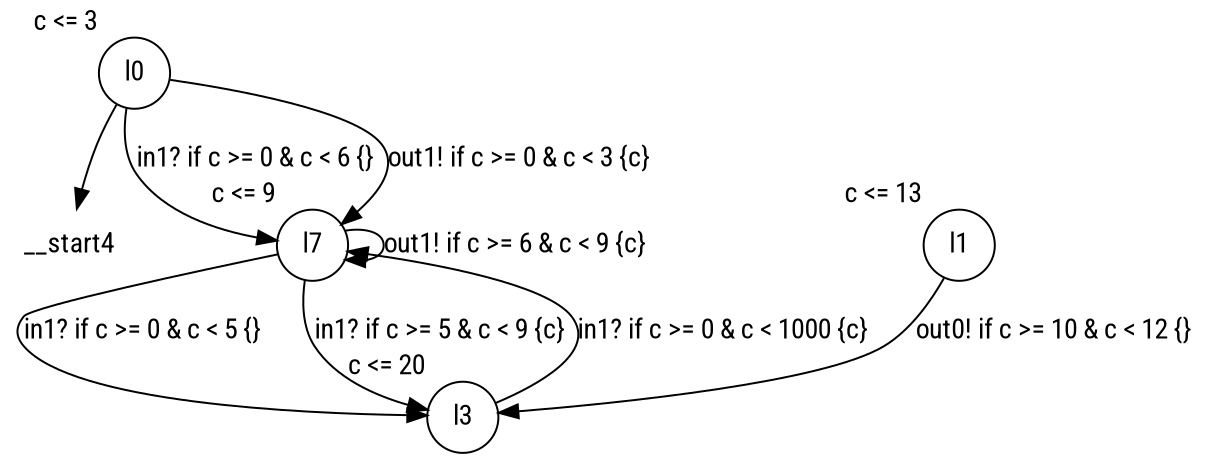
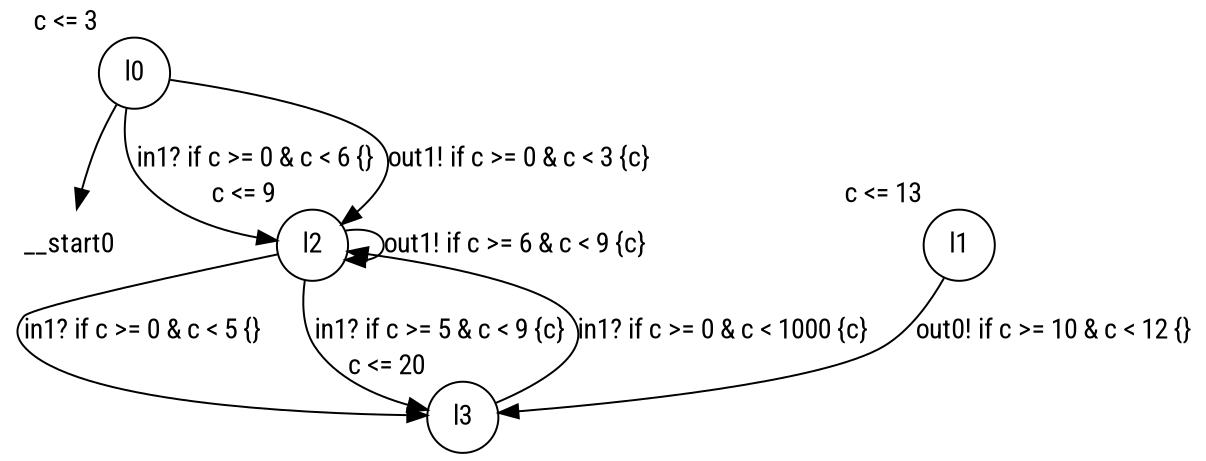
(69, 245) -> (69, 245)
(312, 245) -> (312, 245)
